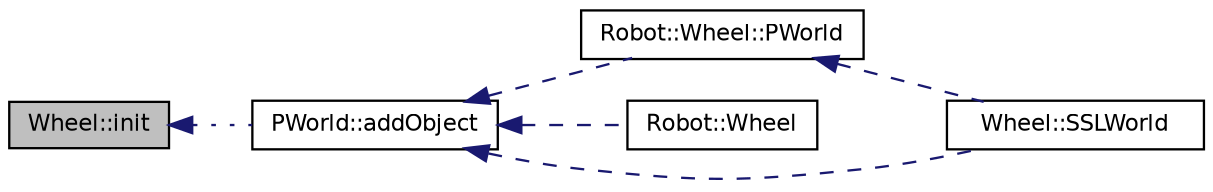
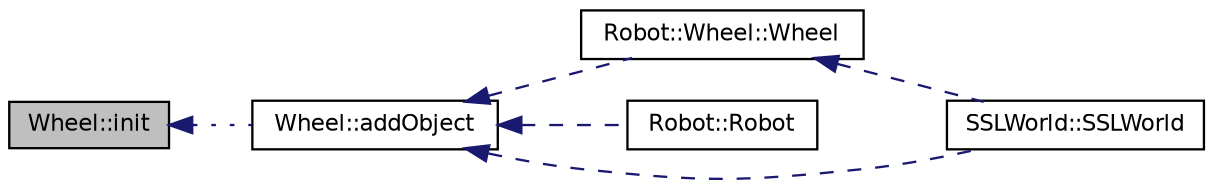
(722, 35) -> (722, 35)
(375, 125) -> (375, 125)
(722, 125) -> (722, 125)
(1075, 125) -> (1075, 125)
